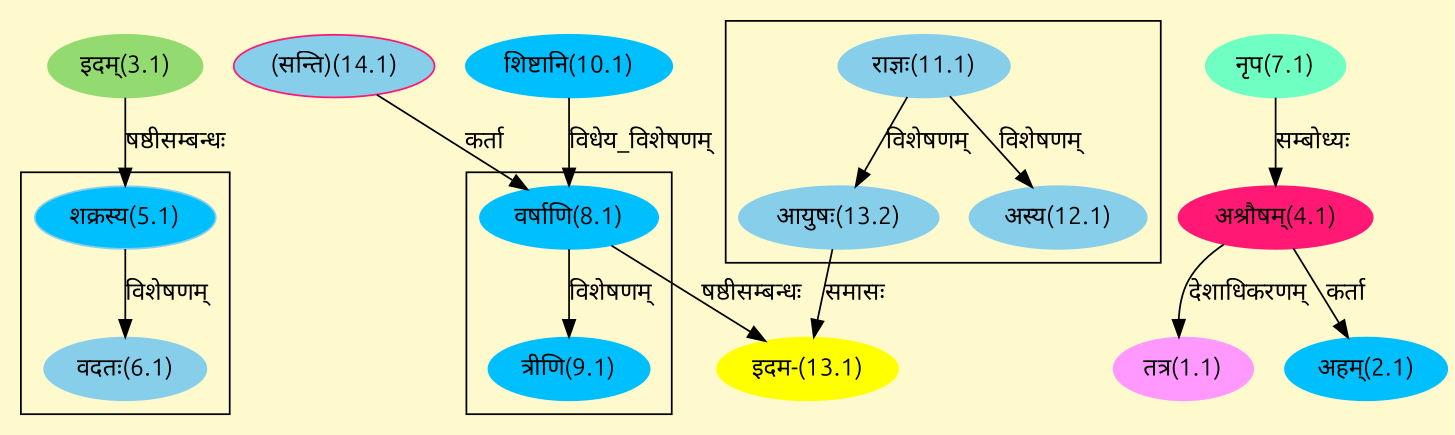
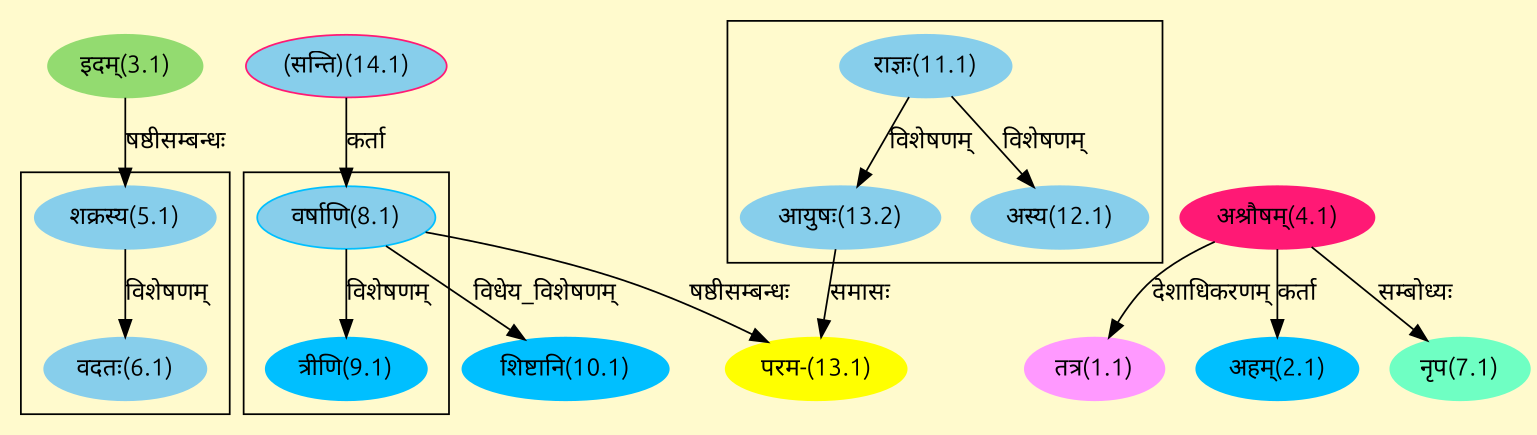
(569, 133) -> (460, 296)
(1276, 133) -> (1363, 288)
(125, 218) -> (125, 218)
(569, 218) -> (346, 218)
(807, 369) -> (816, 369)
